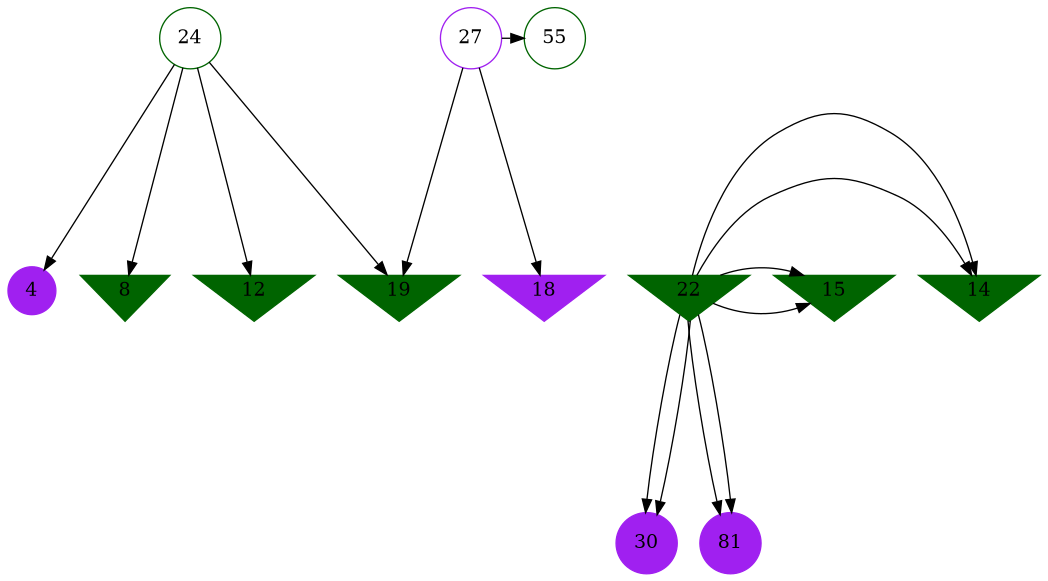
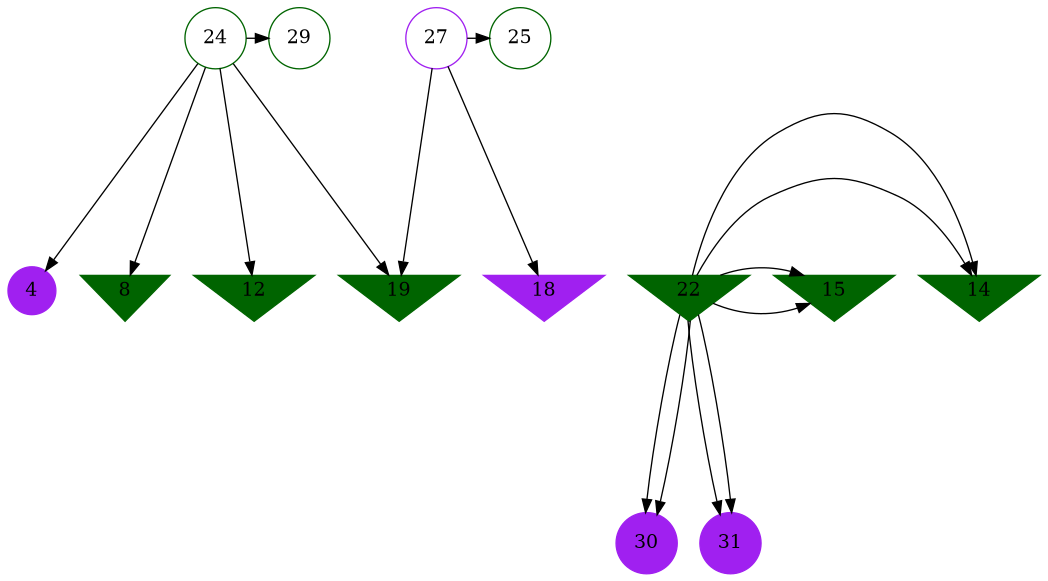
none -> (299, 38)
(555, 38) -> (520, 38)
(730, 543) -> (730, 543)
